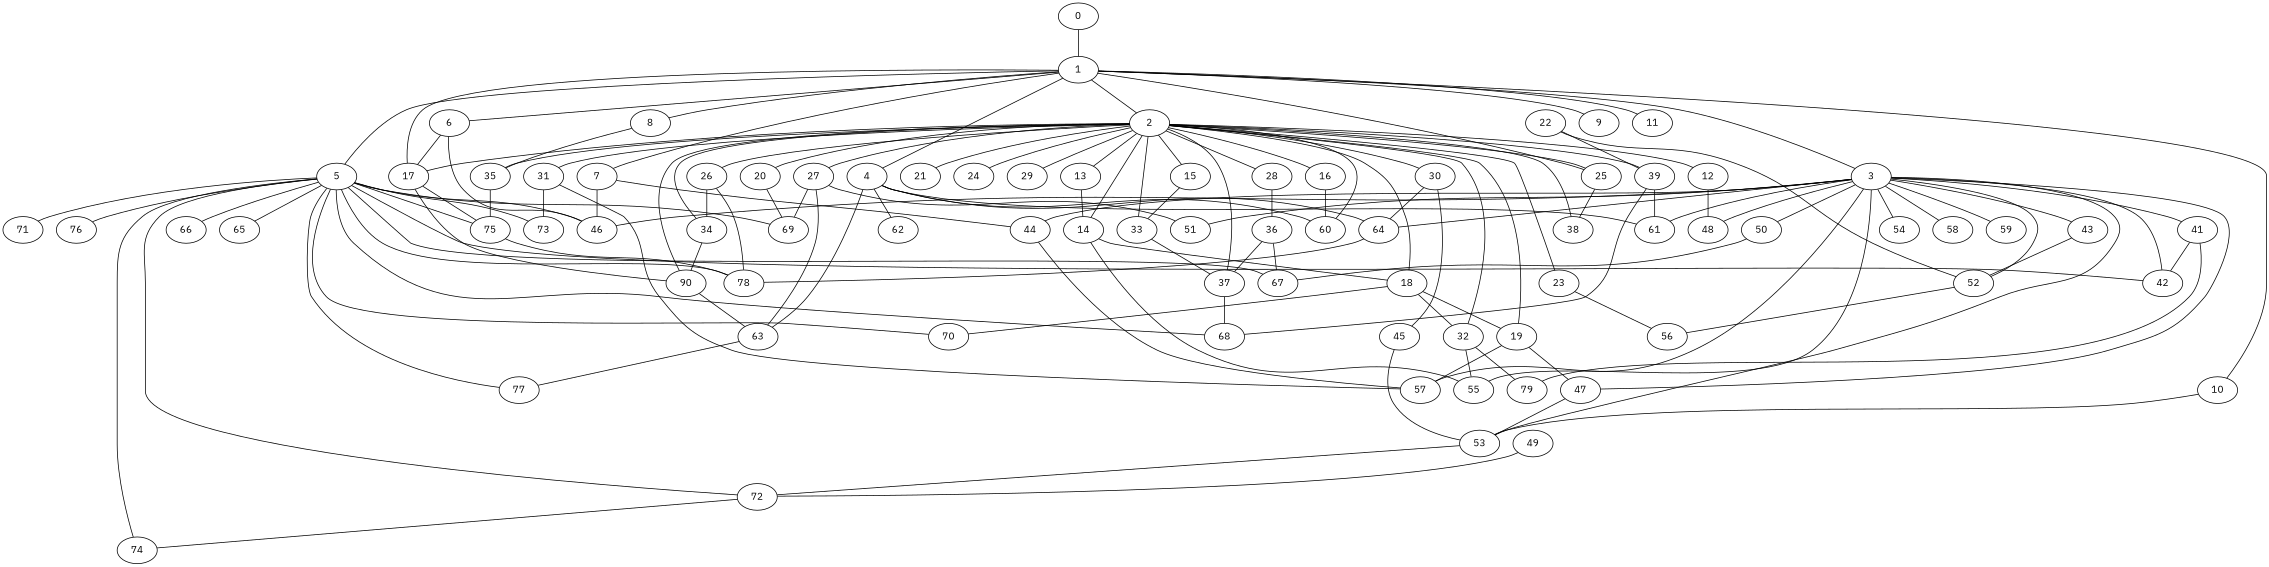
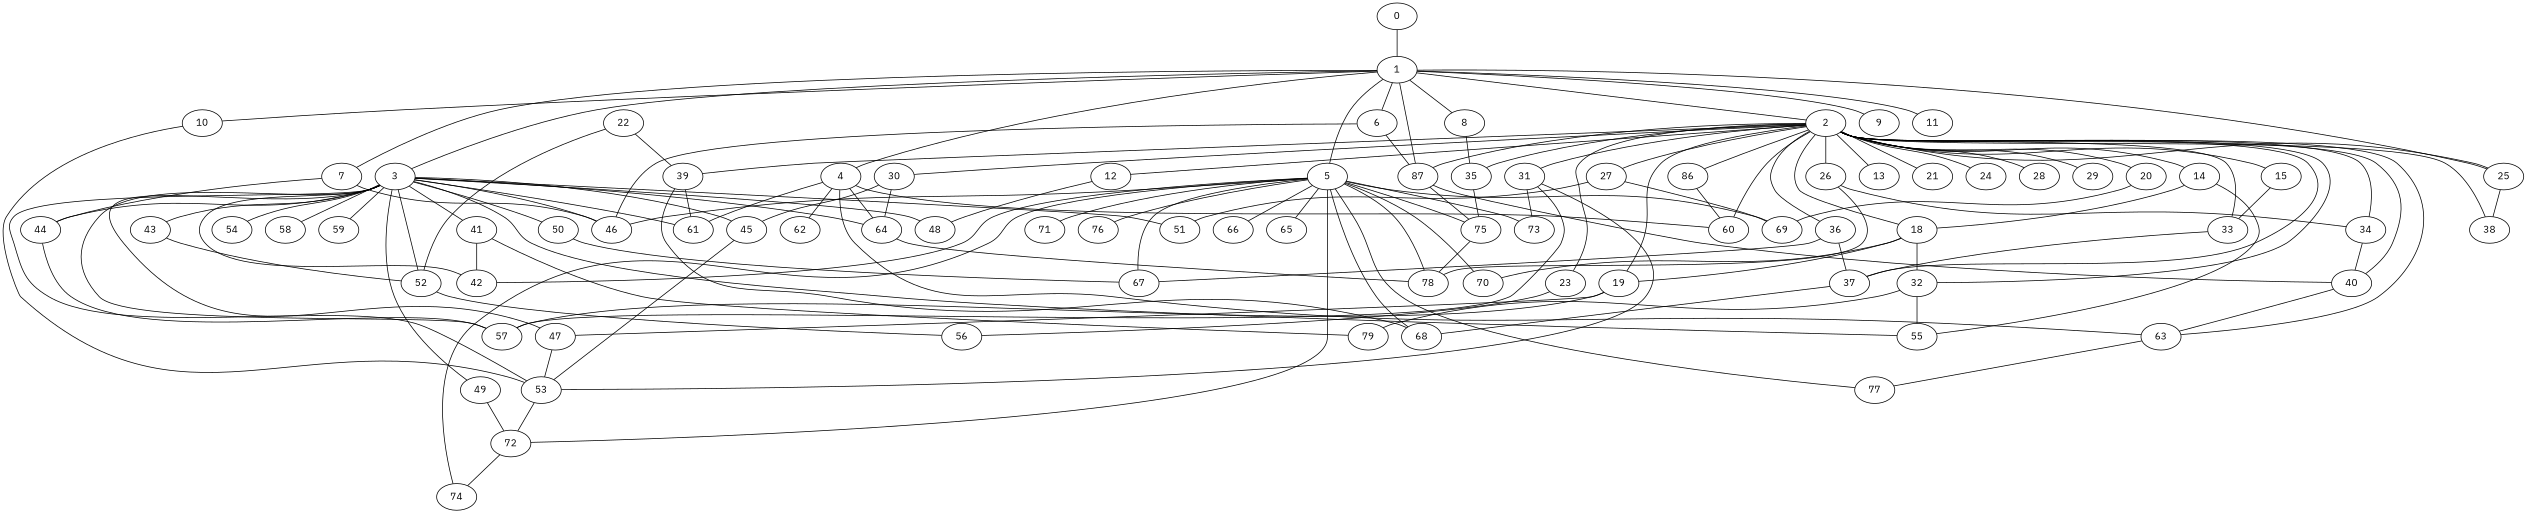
(409, 177) -> (1418, 177)
(1325, 177) -> (1688, 177)
none -> (638, 198)
(1082, 203) -> none
(1272, 203) -> (1771, 180)
(811, 256) -> (2389, 160)
(686, 283) -> (2352, 283)
none -> (395, 298)
none -> (1195, 373)
